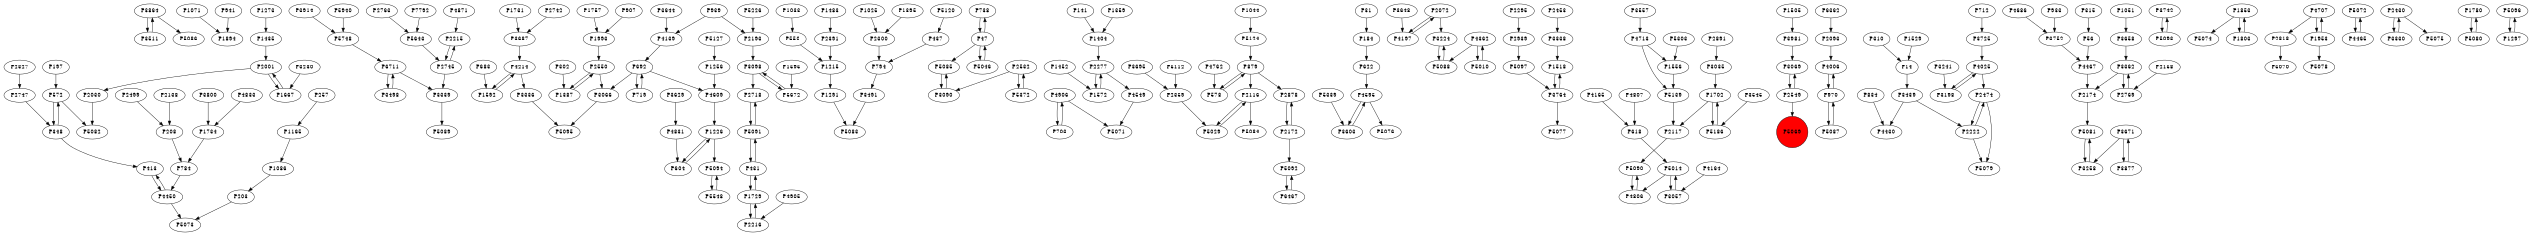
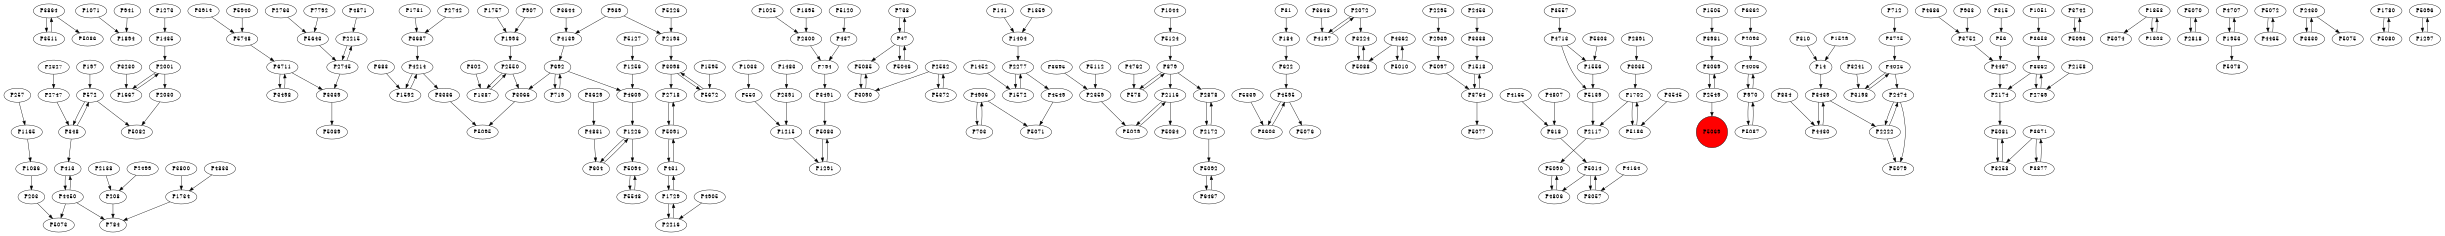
(2302, 24) -> (2191, 23)
none -> (1823, 116)
none -> (822, 148)
(177, 181) -> (89, 210)
